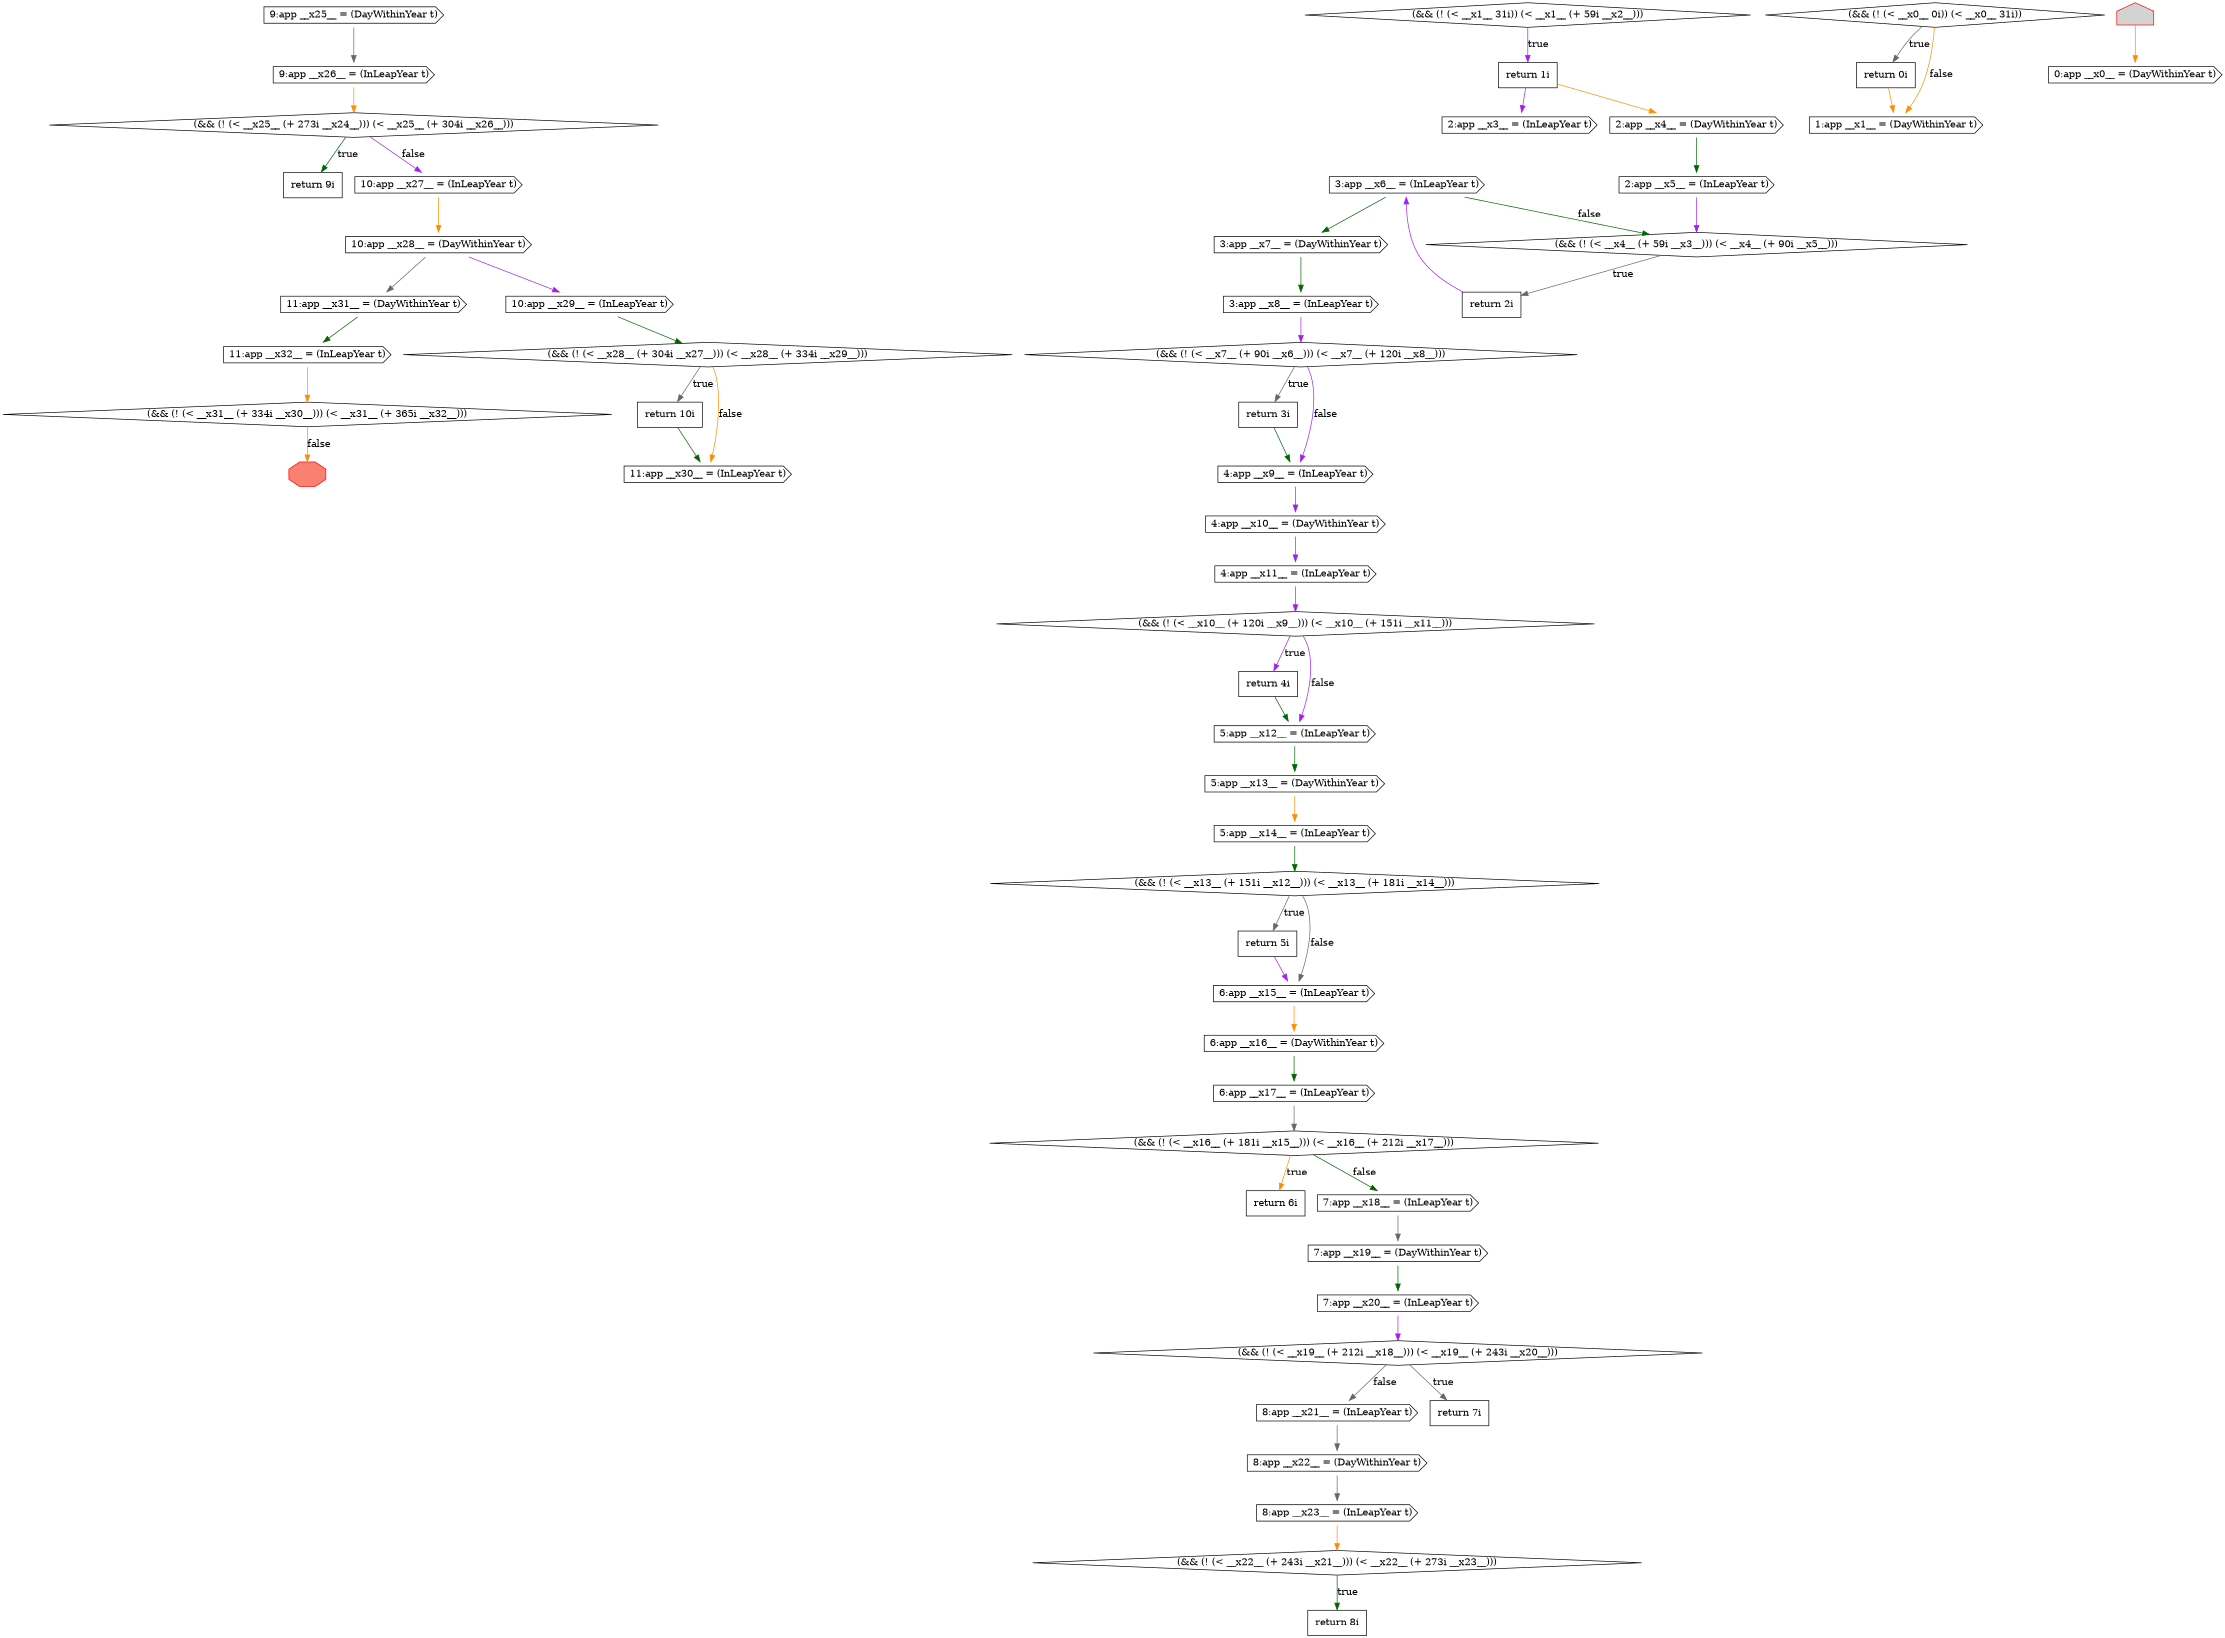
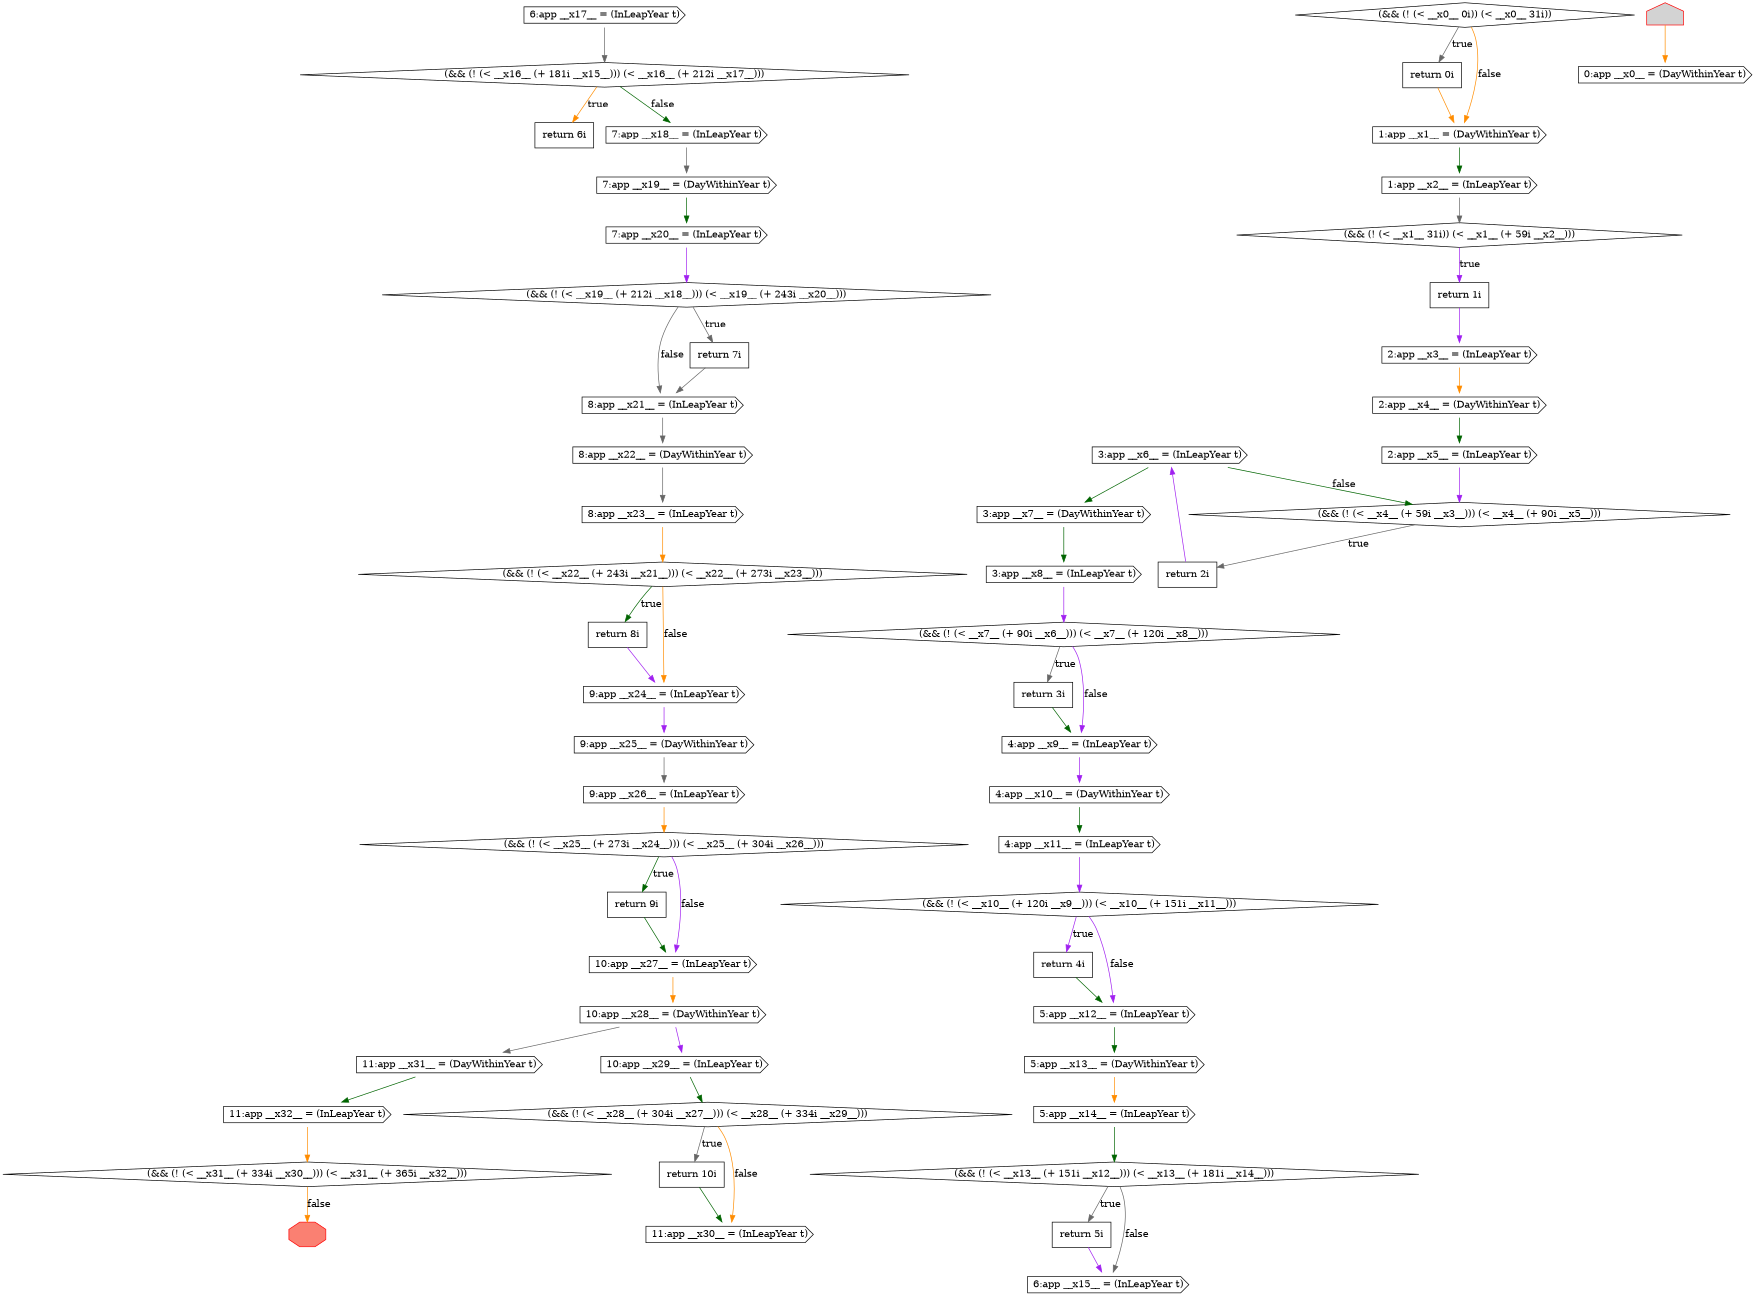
(1603, 97) -> (1459, 377)
none -> (1459, 185)
none -> (693, 378)
(1295, 546) -> (1080, 816)
none -> (664, 695)
none -> (653, 932)
(1294, 1043) -> none
